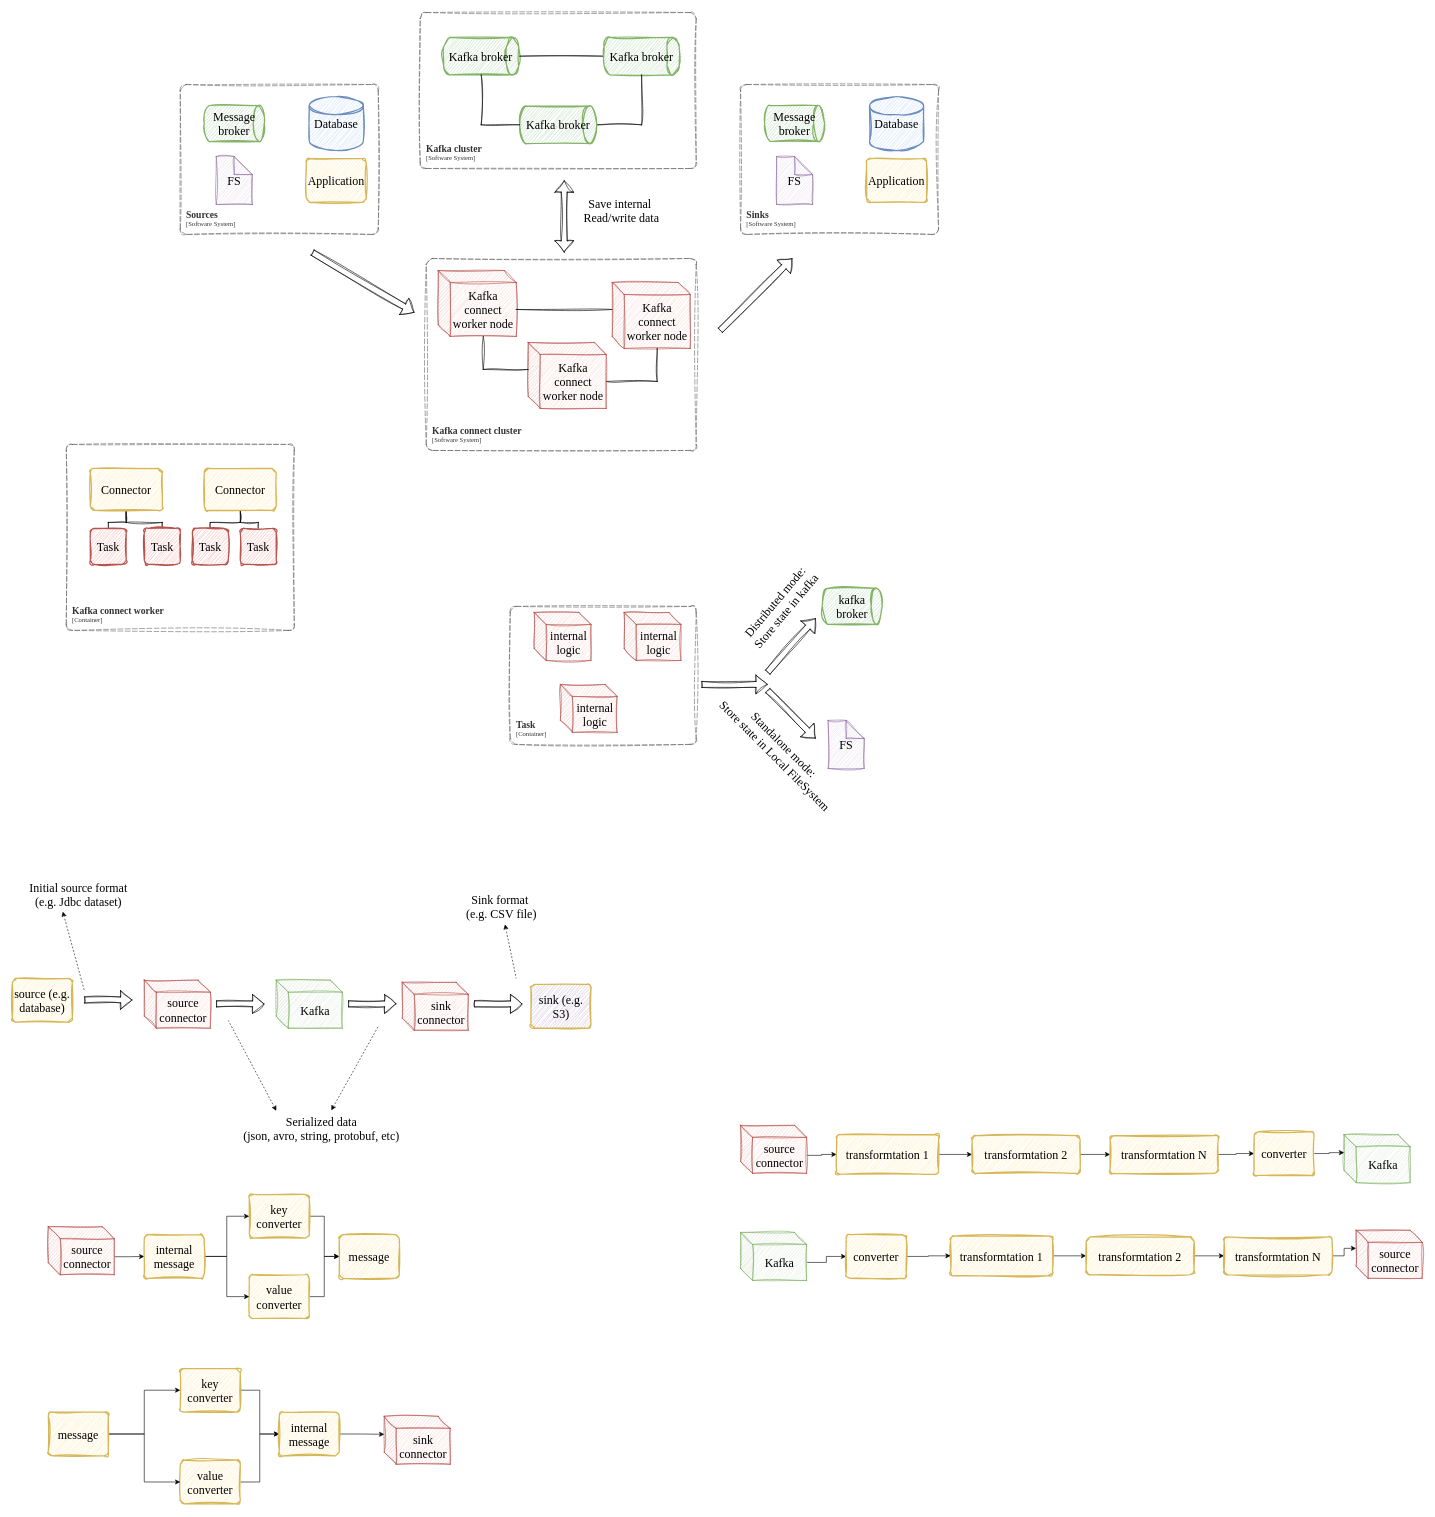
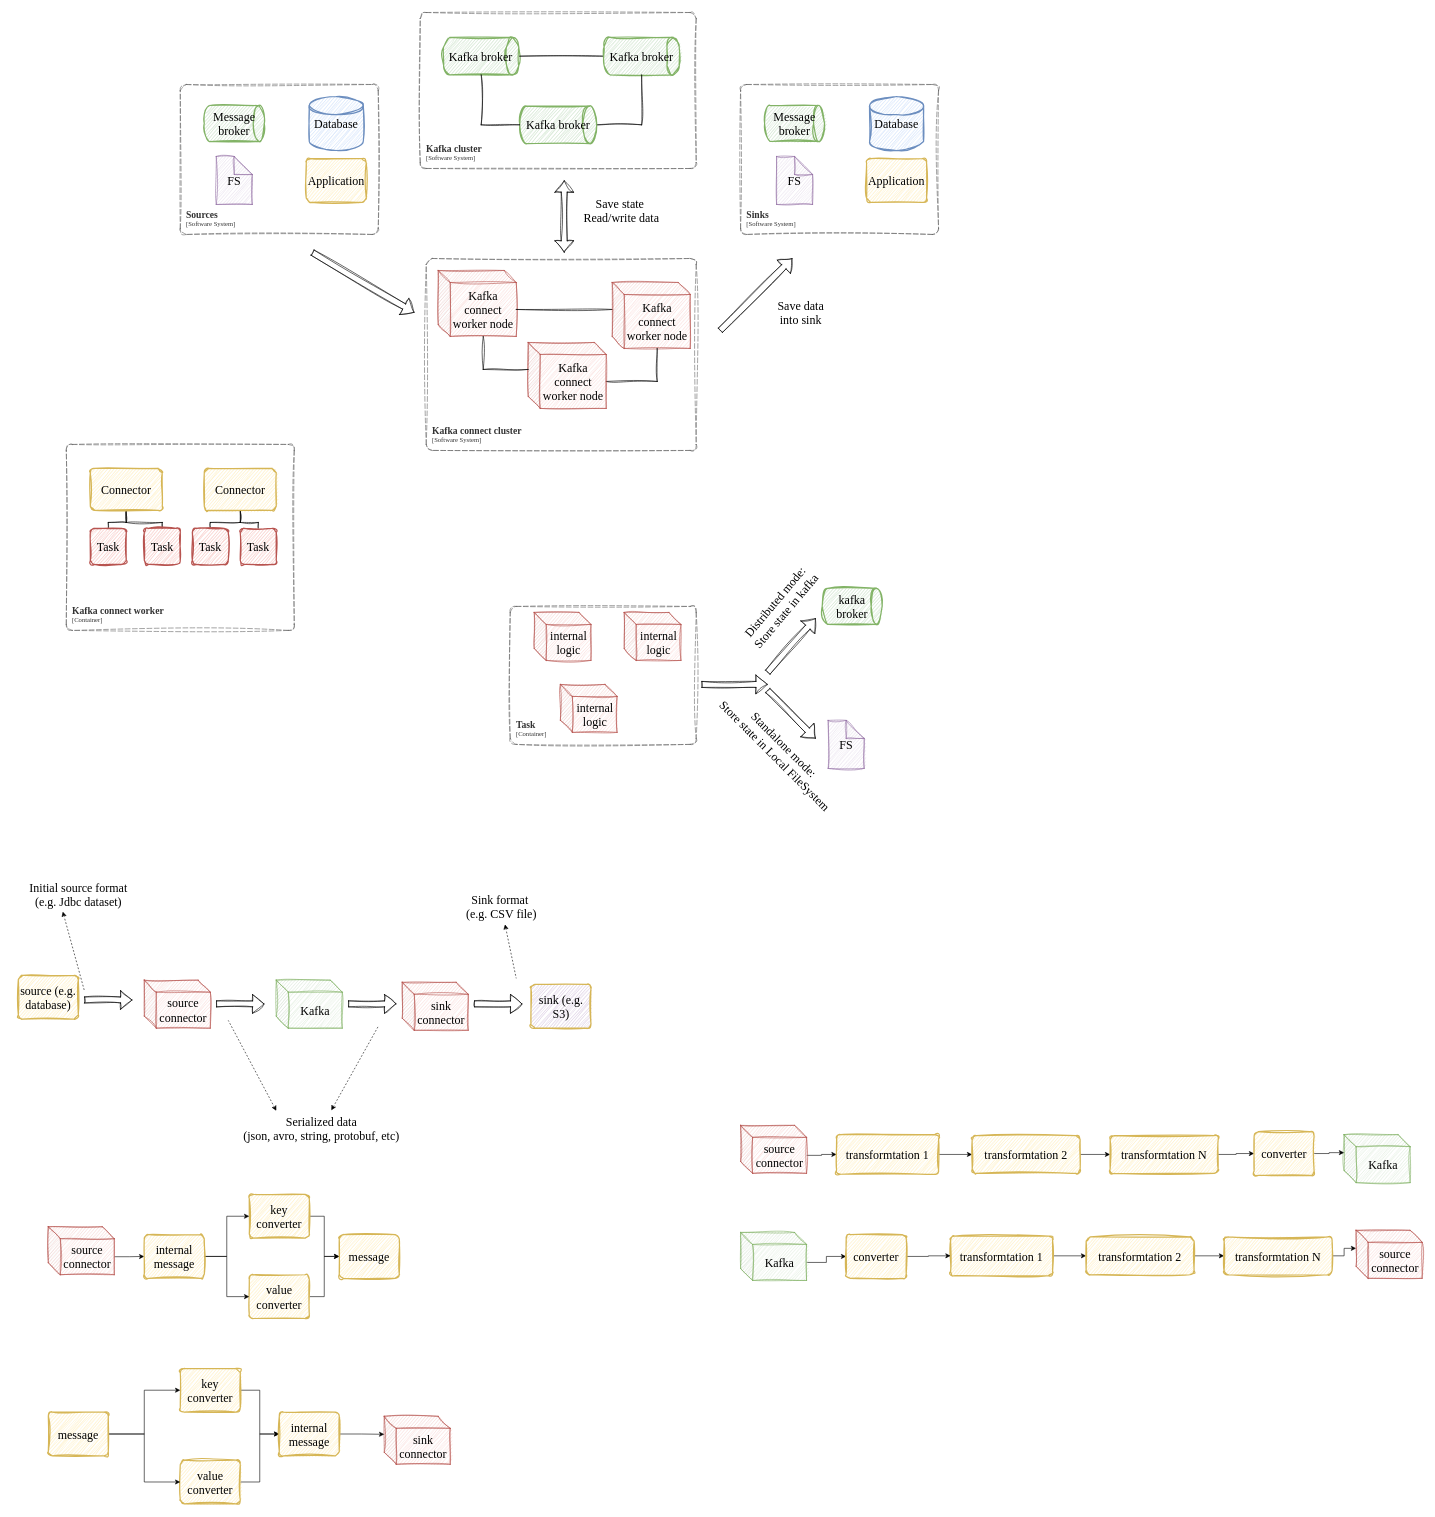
(622, 210) -> (622, 210)
none -> (801, 312)
(42, 1000) -> (48, 997)
